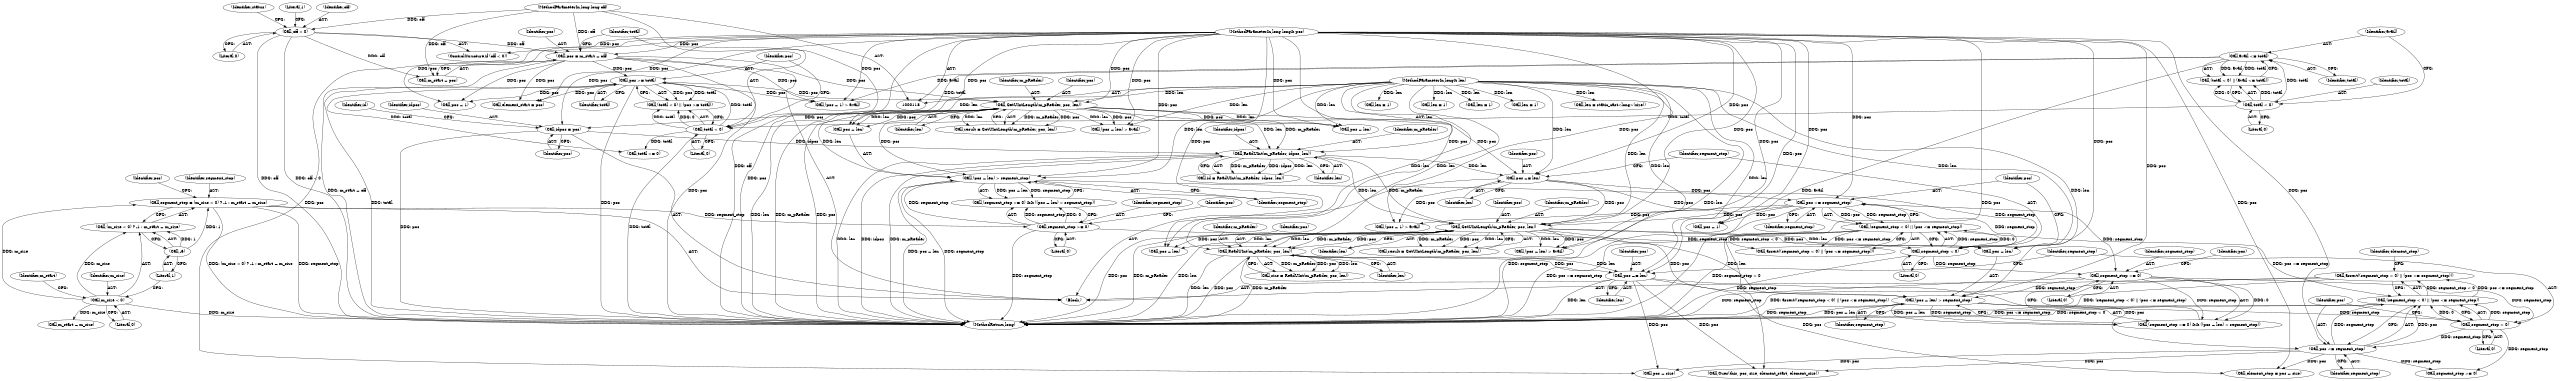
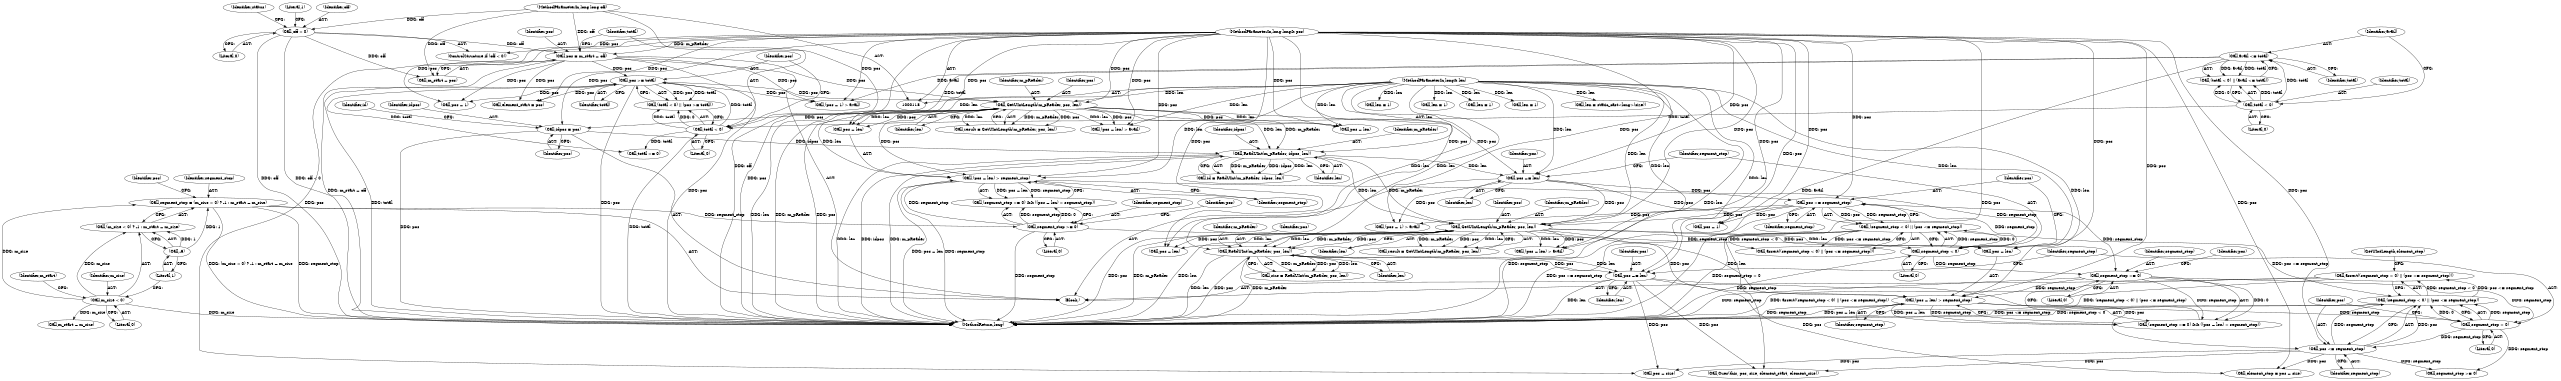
(689, 44) -> (691, 44)
(2394, 252) -> (2394, 252)
